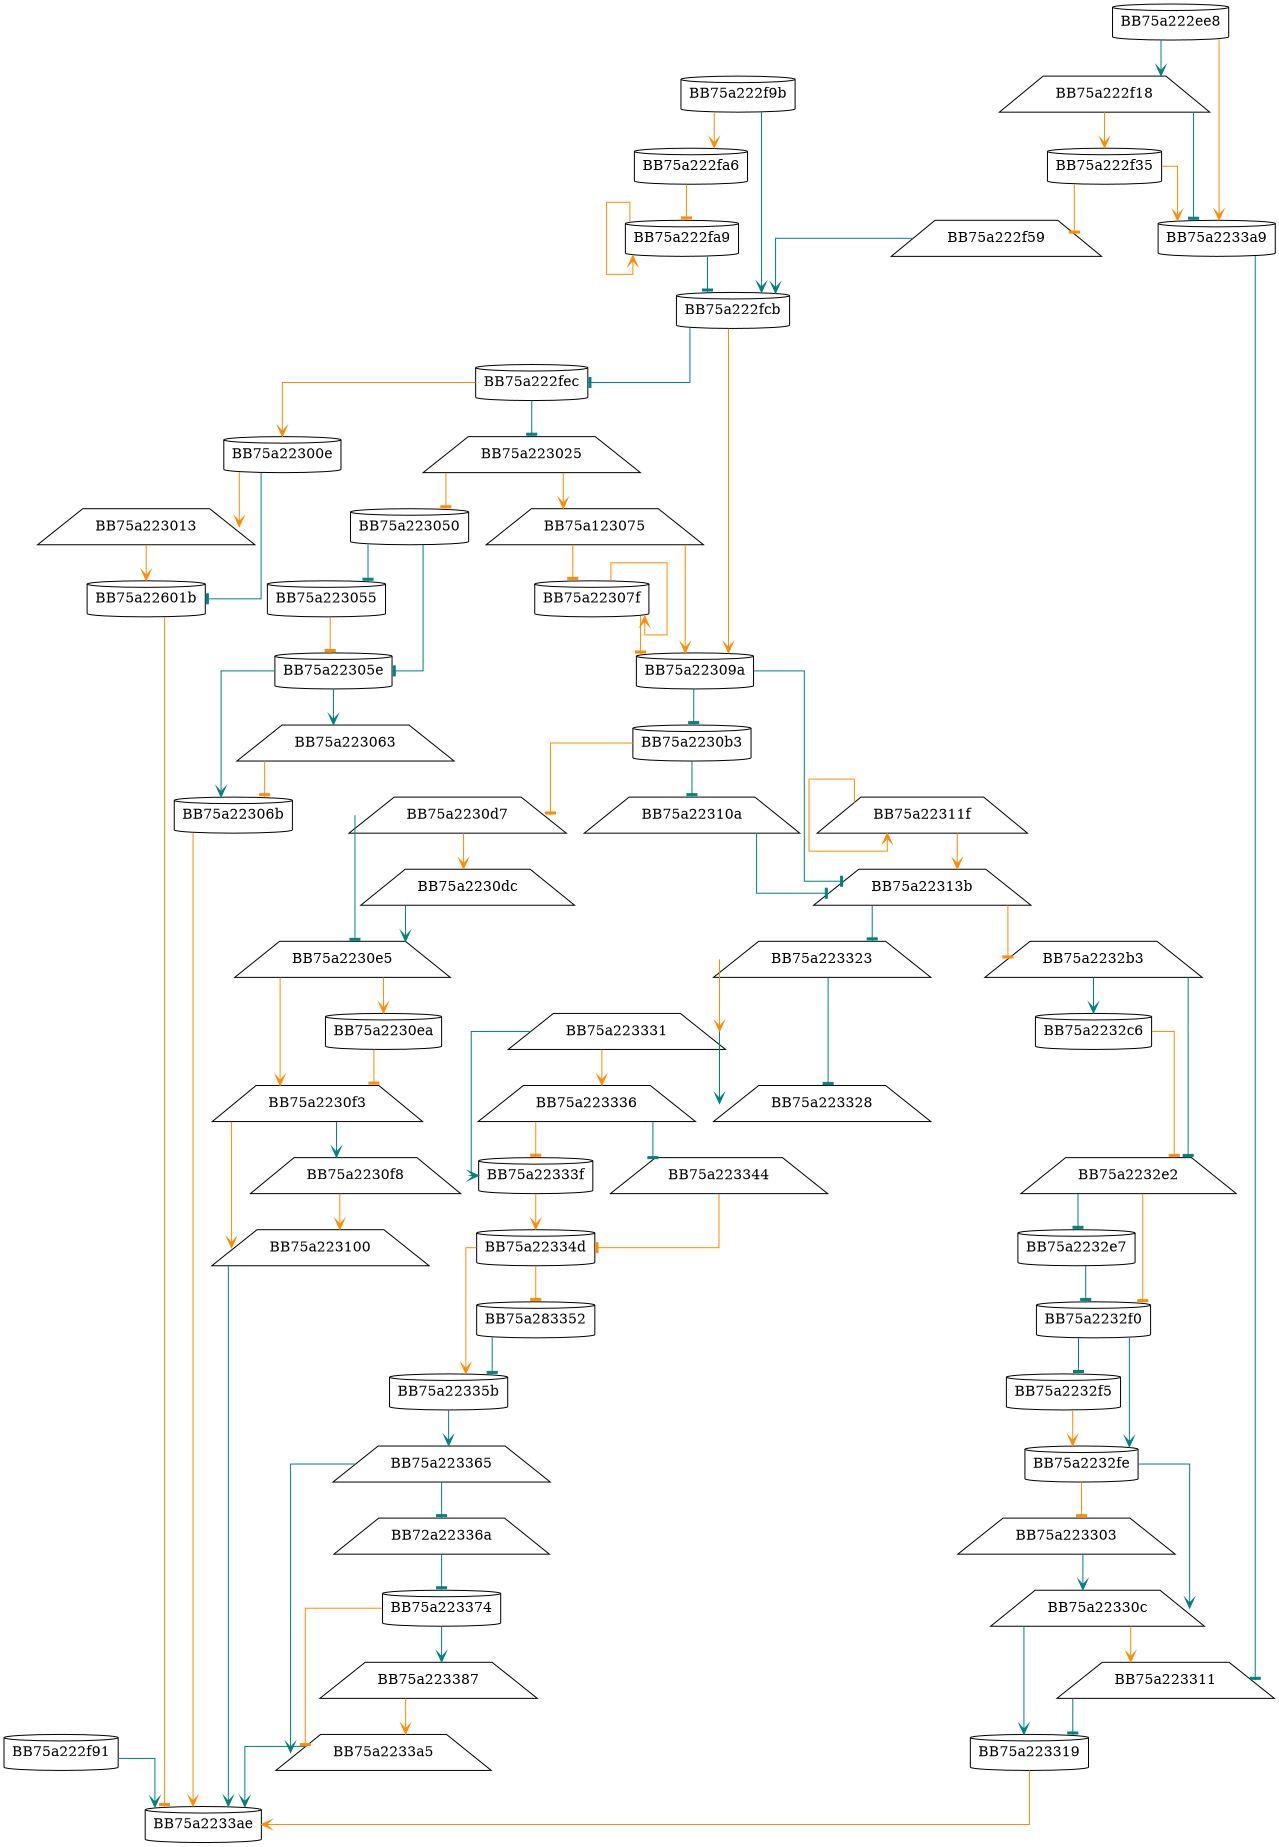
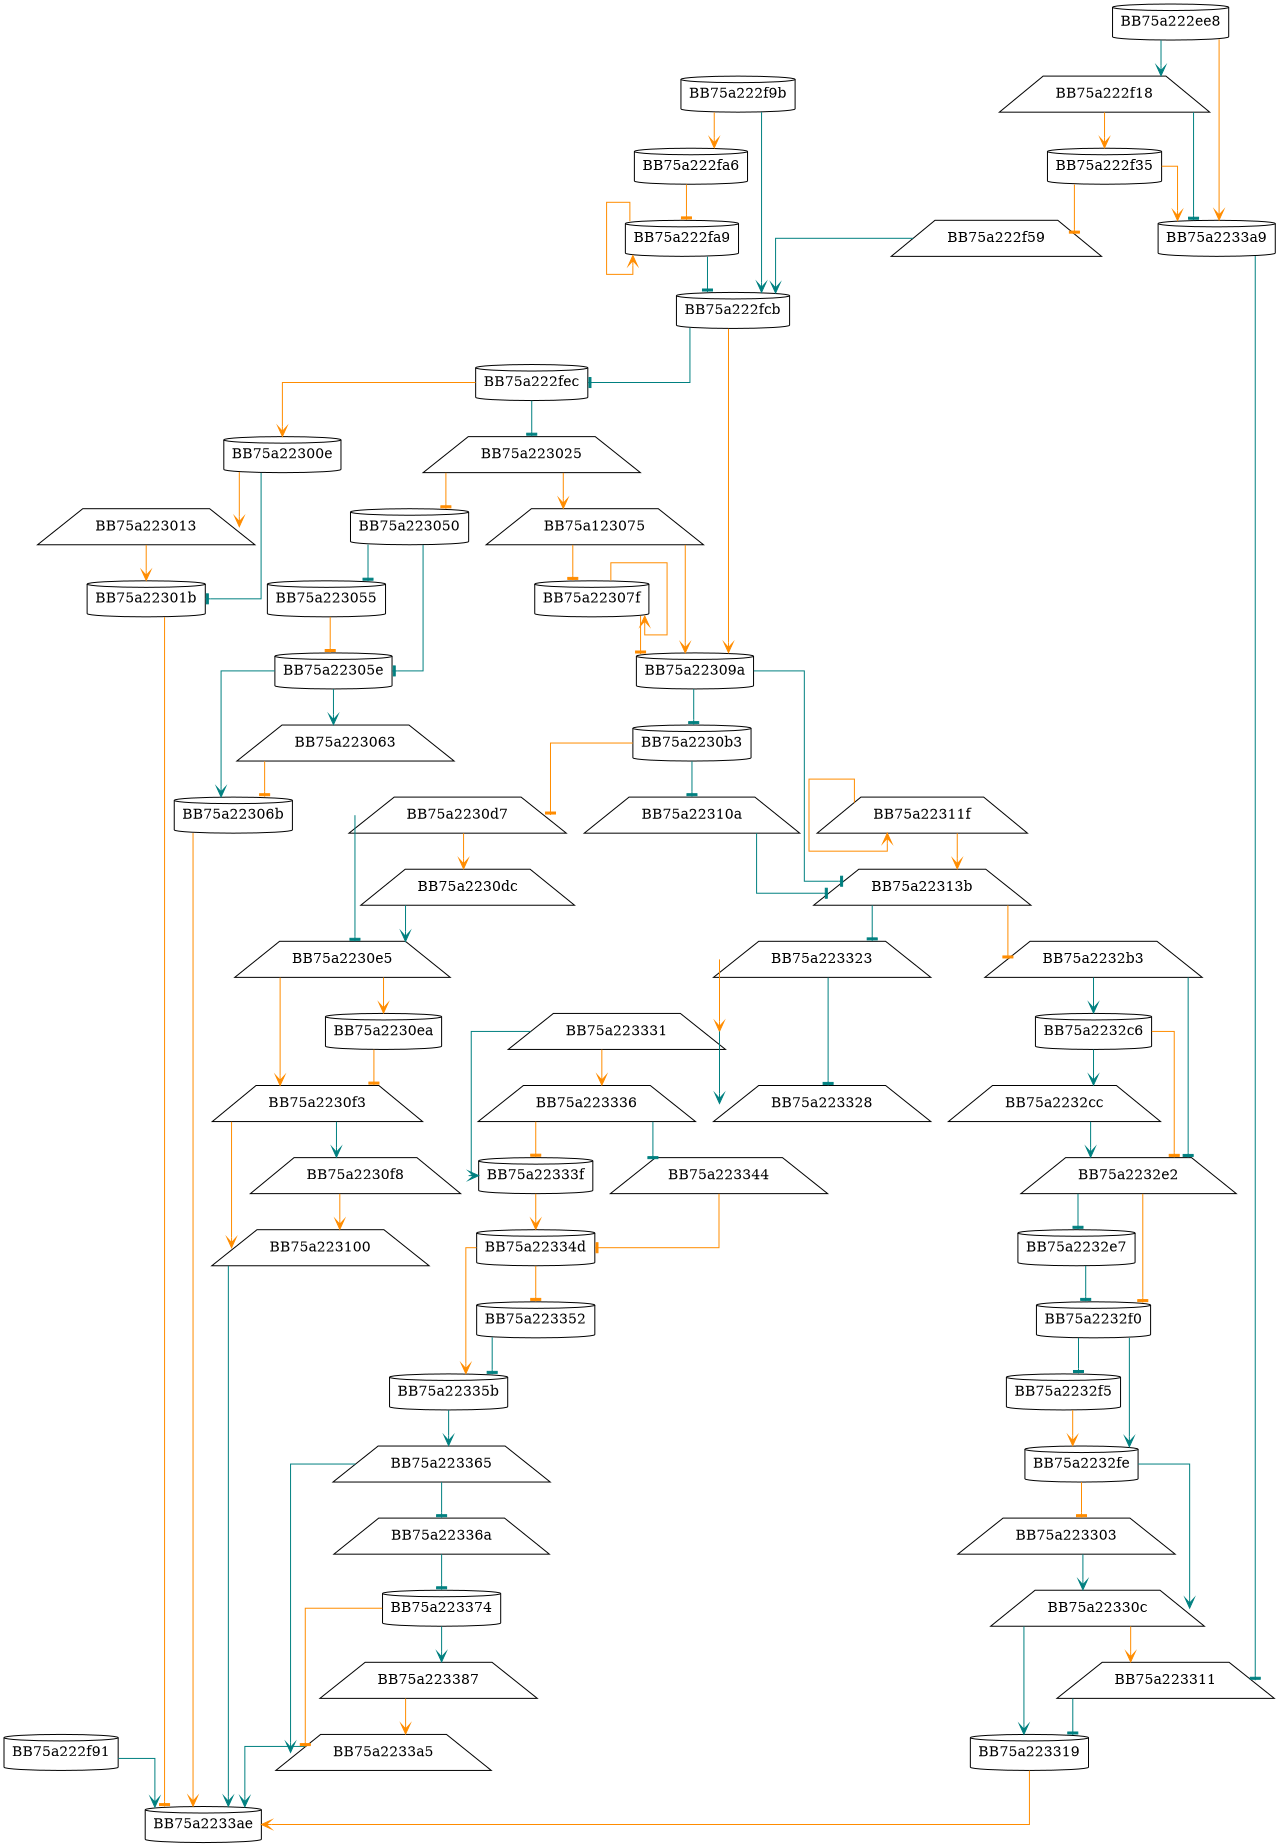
(146, 599) -> (146, 599)
none -> (1054, 1104)
(536, 1320) -> (536, 1320)
(442, 1536) -> (442, 1536)
